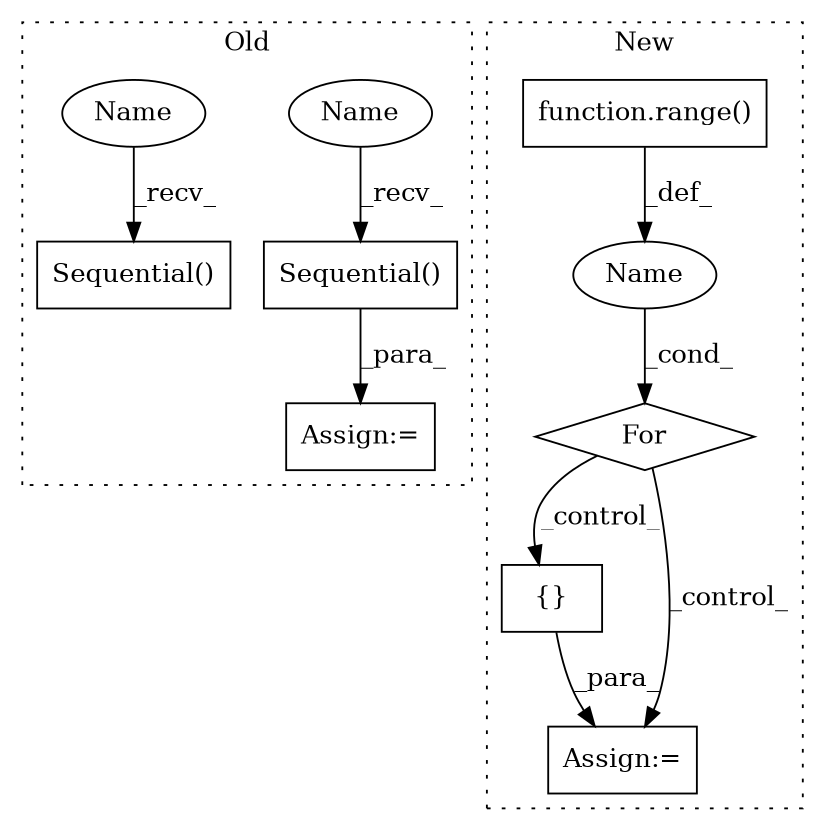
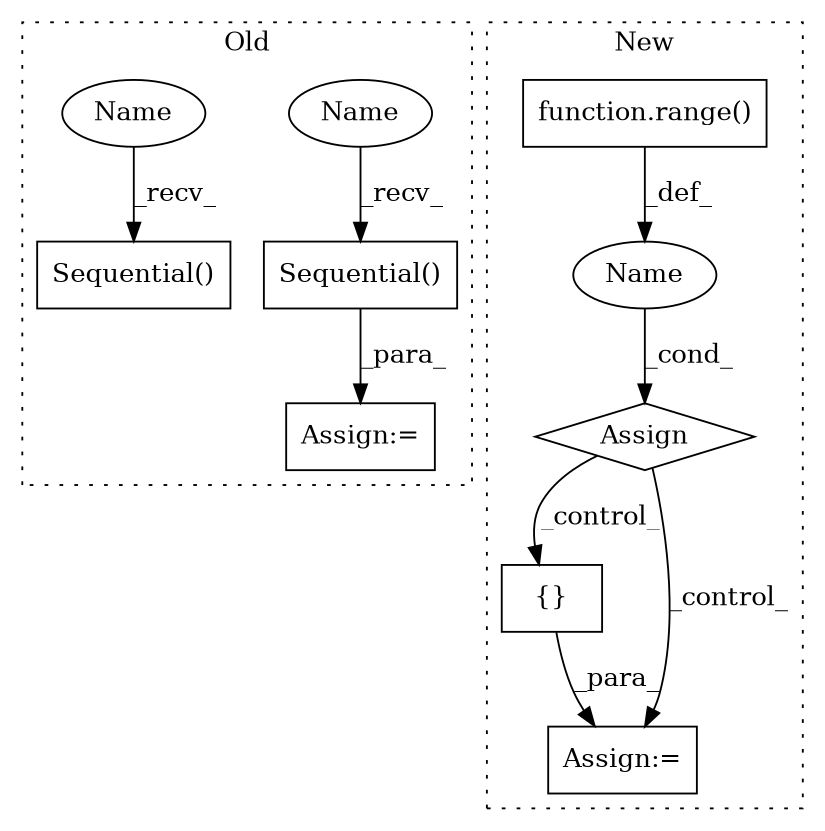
(645, 437) -> (645, 437)
